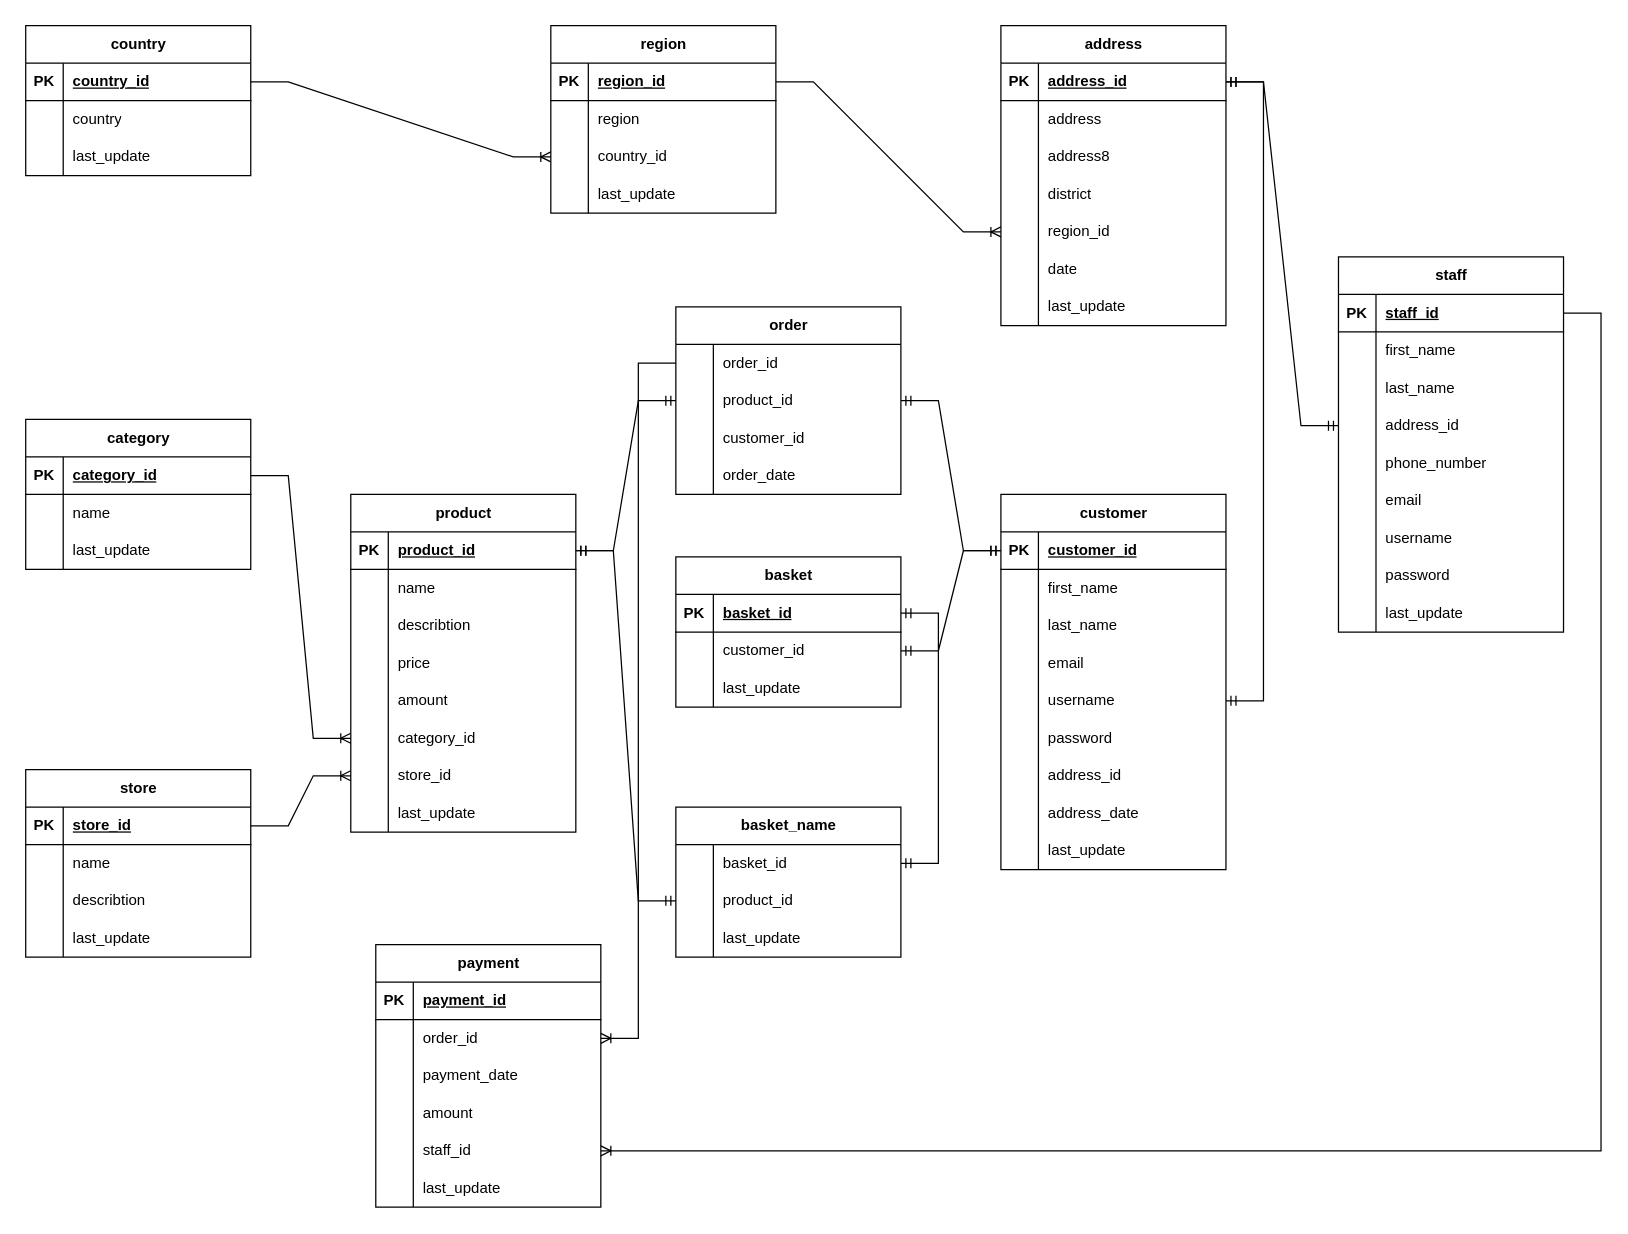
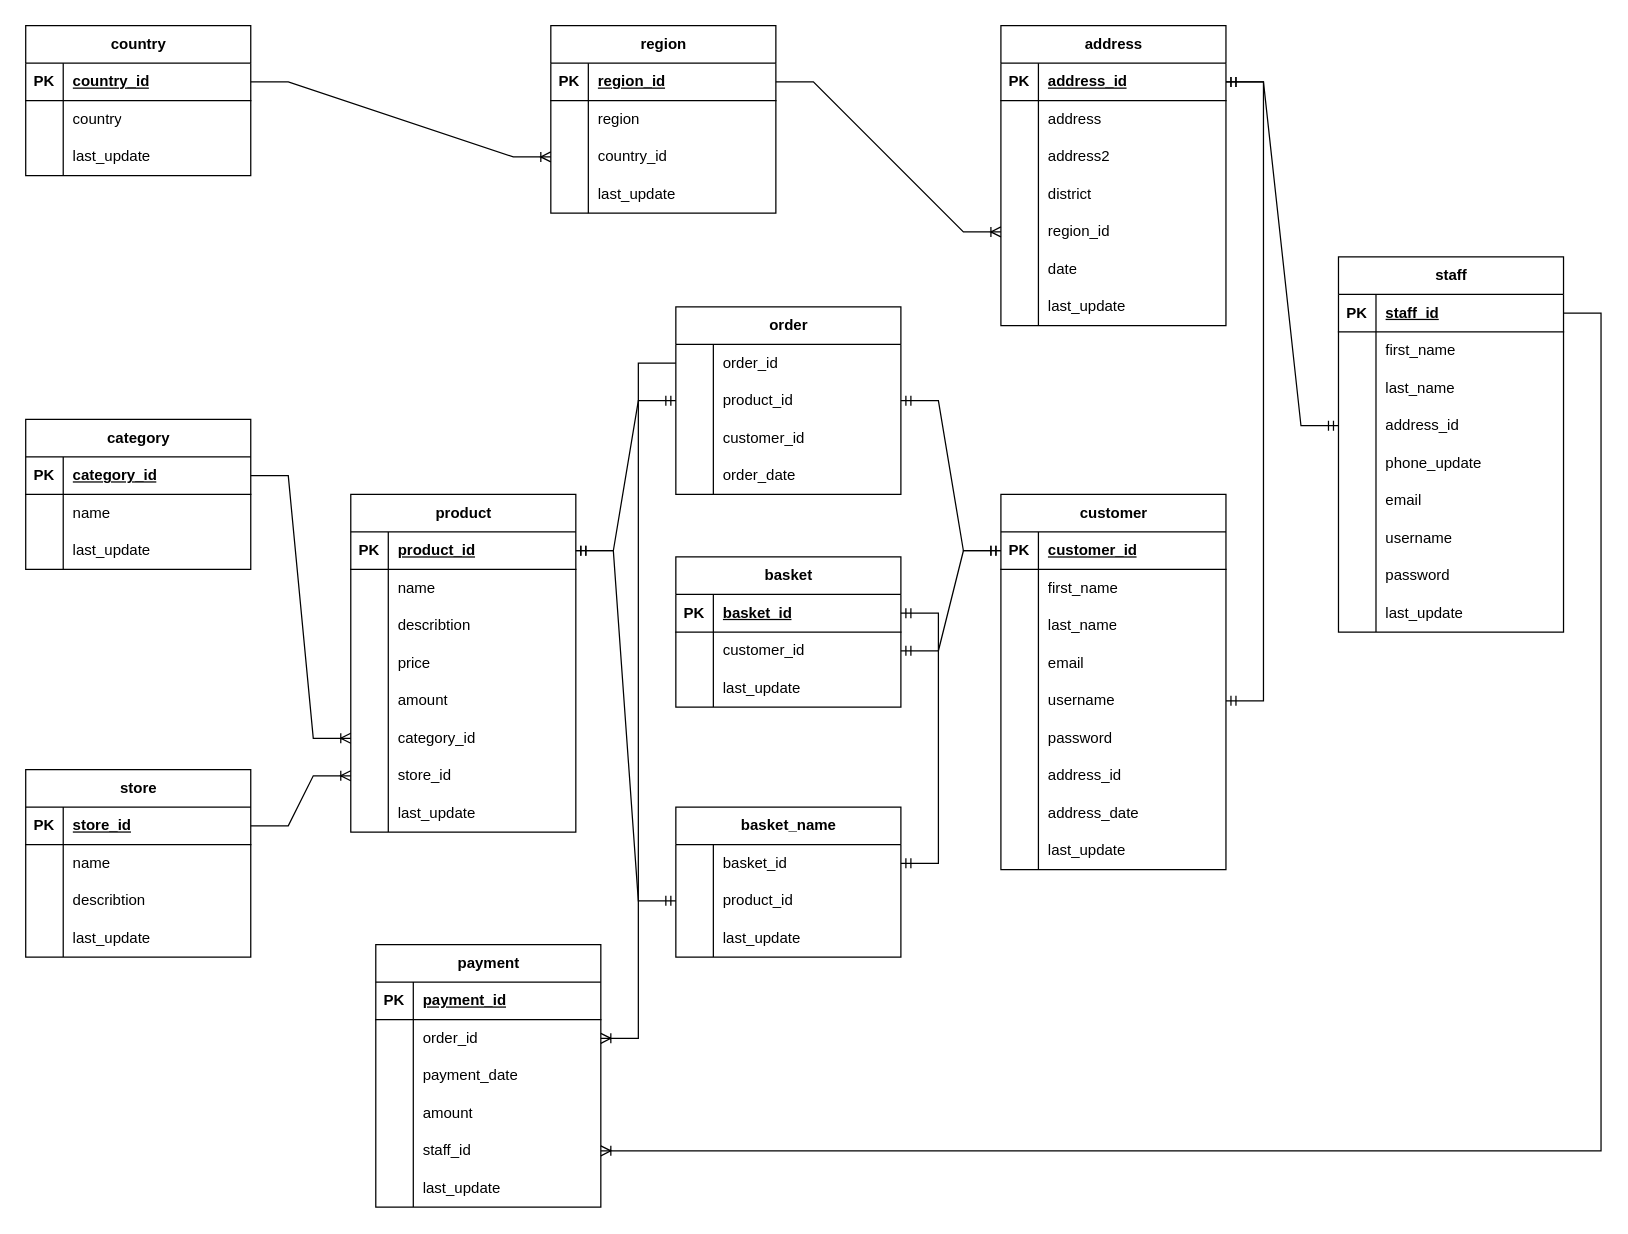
(1082, 157) -> (1082, 157)
(1436, 463) -> (1436, 463)
